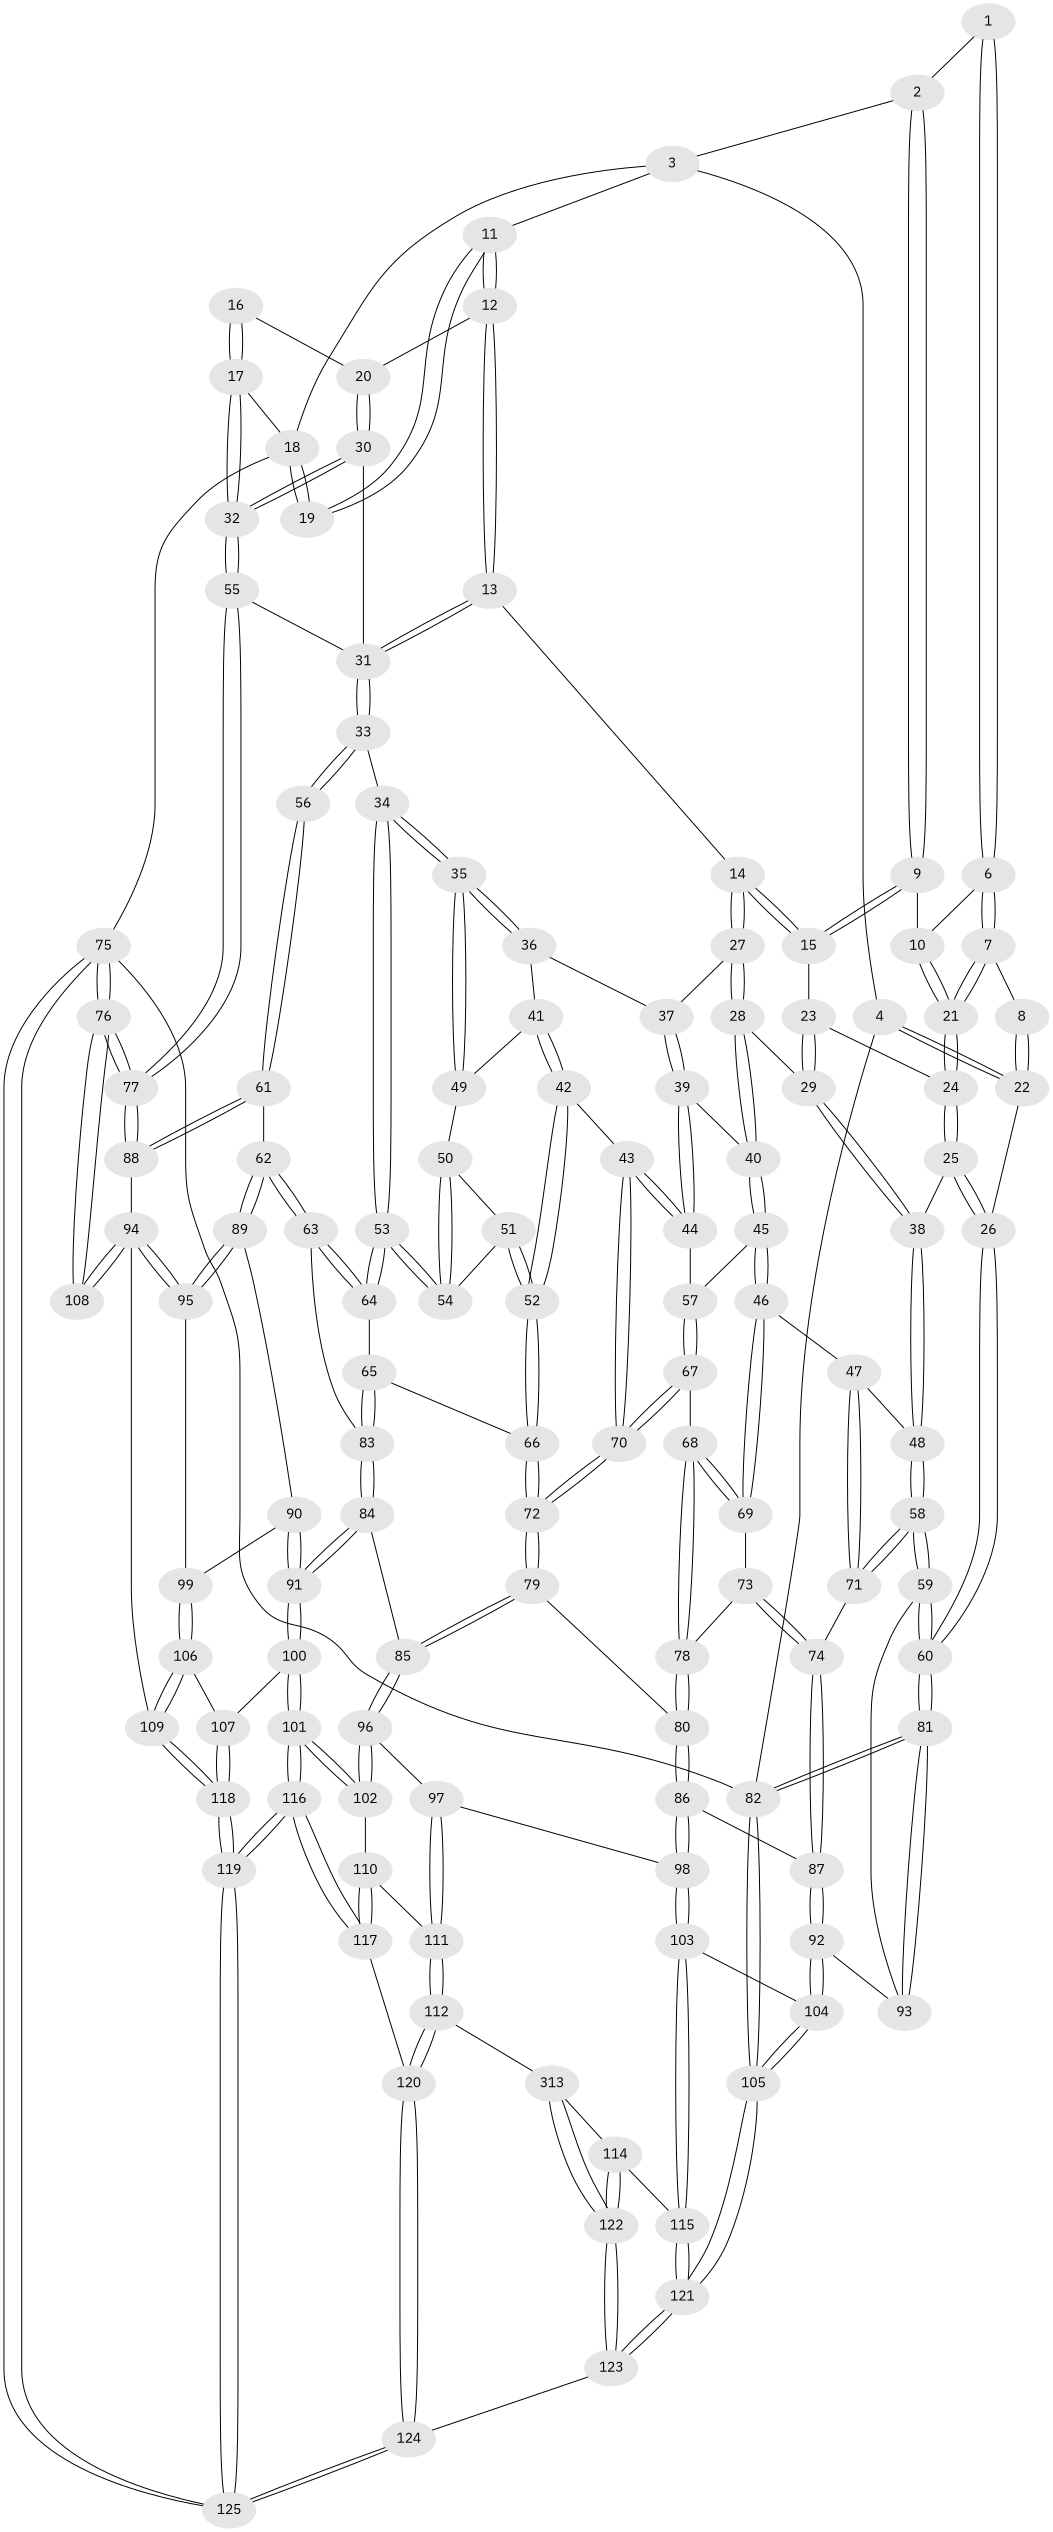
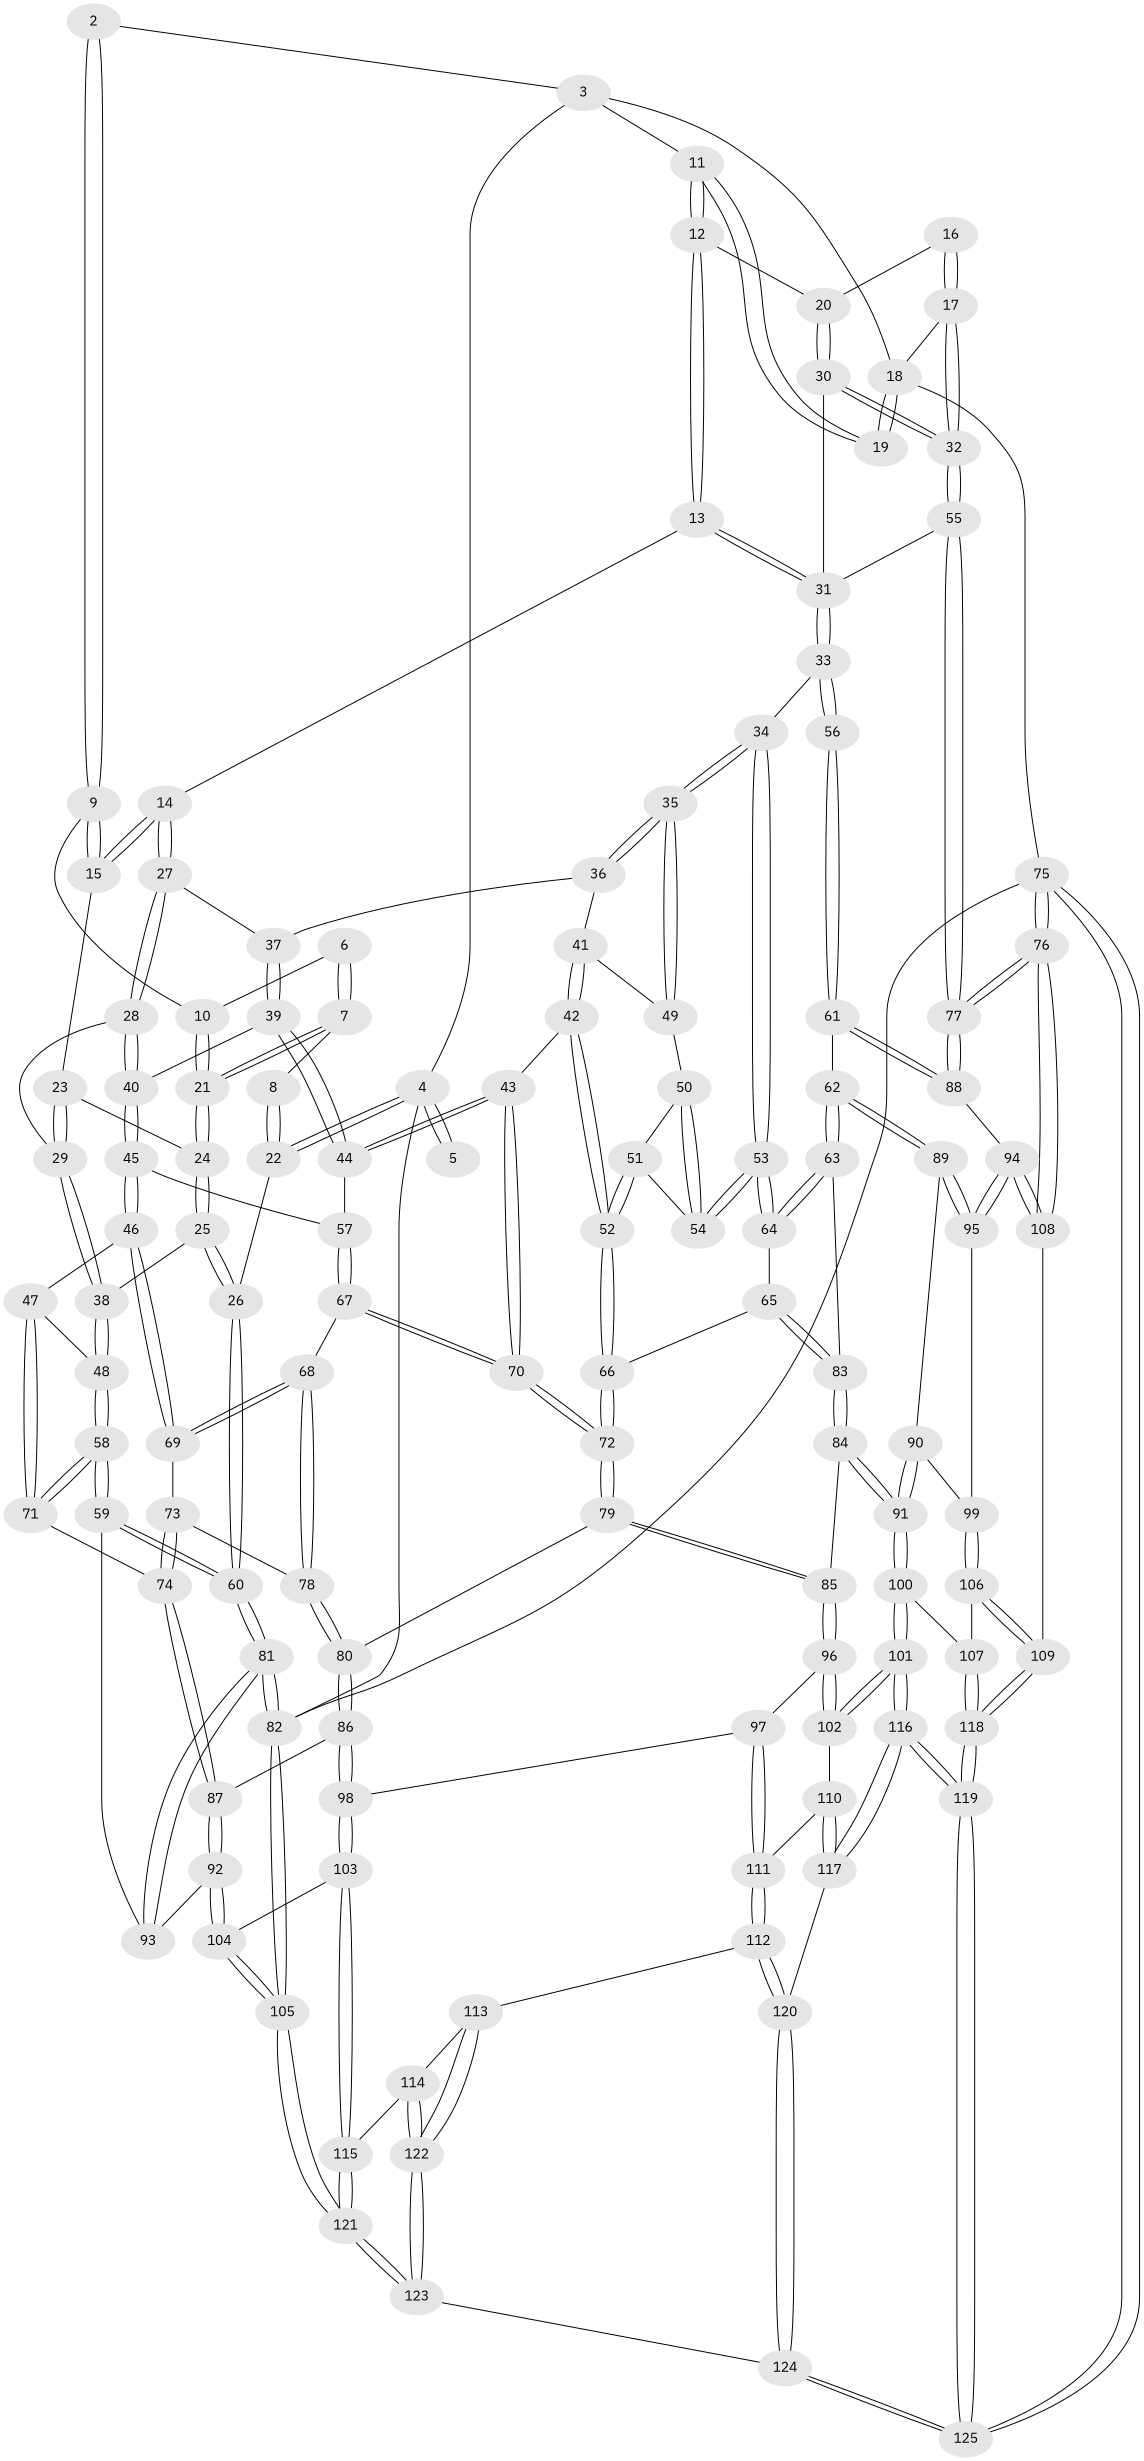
(988, 22) -> none
none -> (453, 1159)
(131, 1480) -> (1043, 1444)
(552, 2084) -> (476, 2013)
